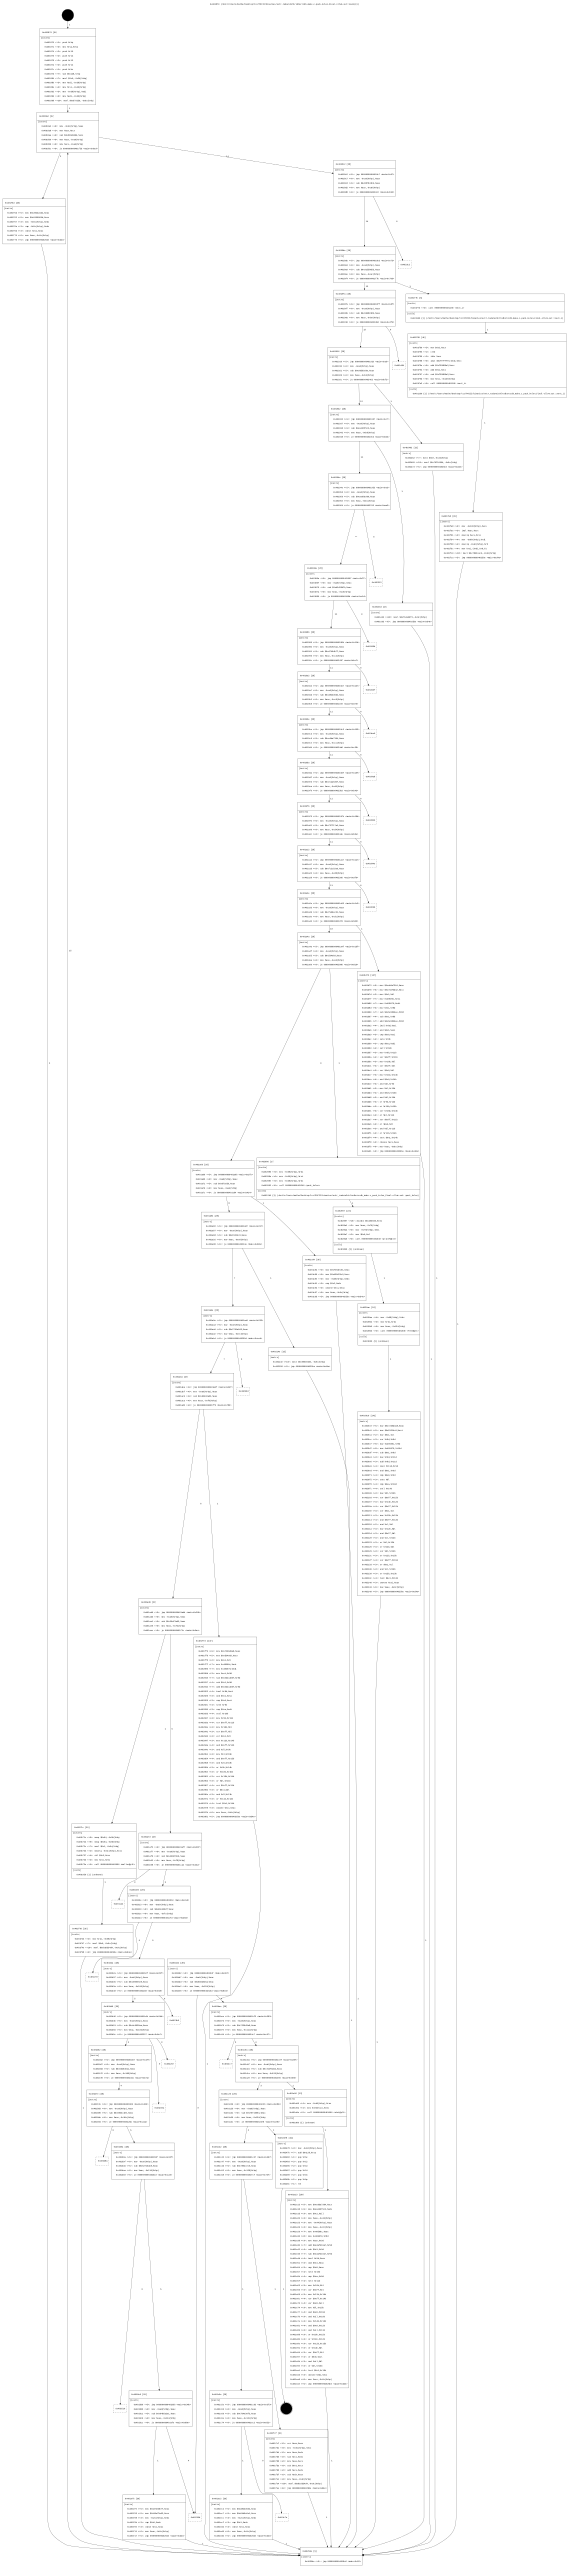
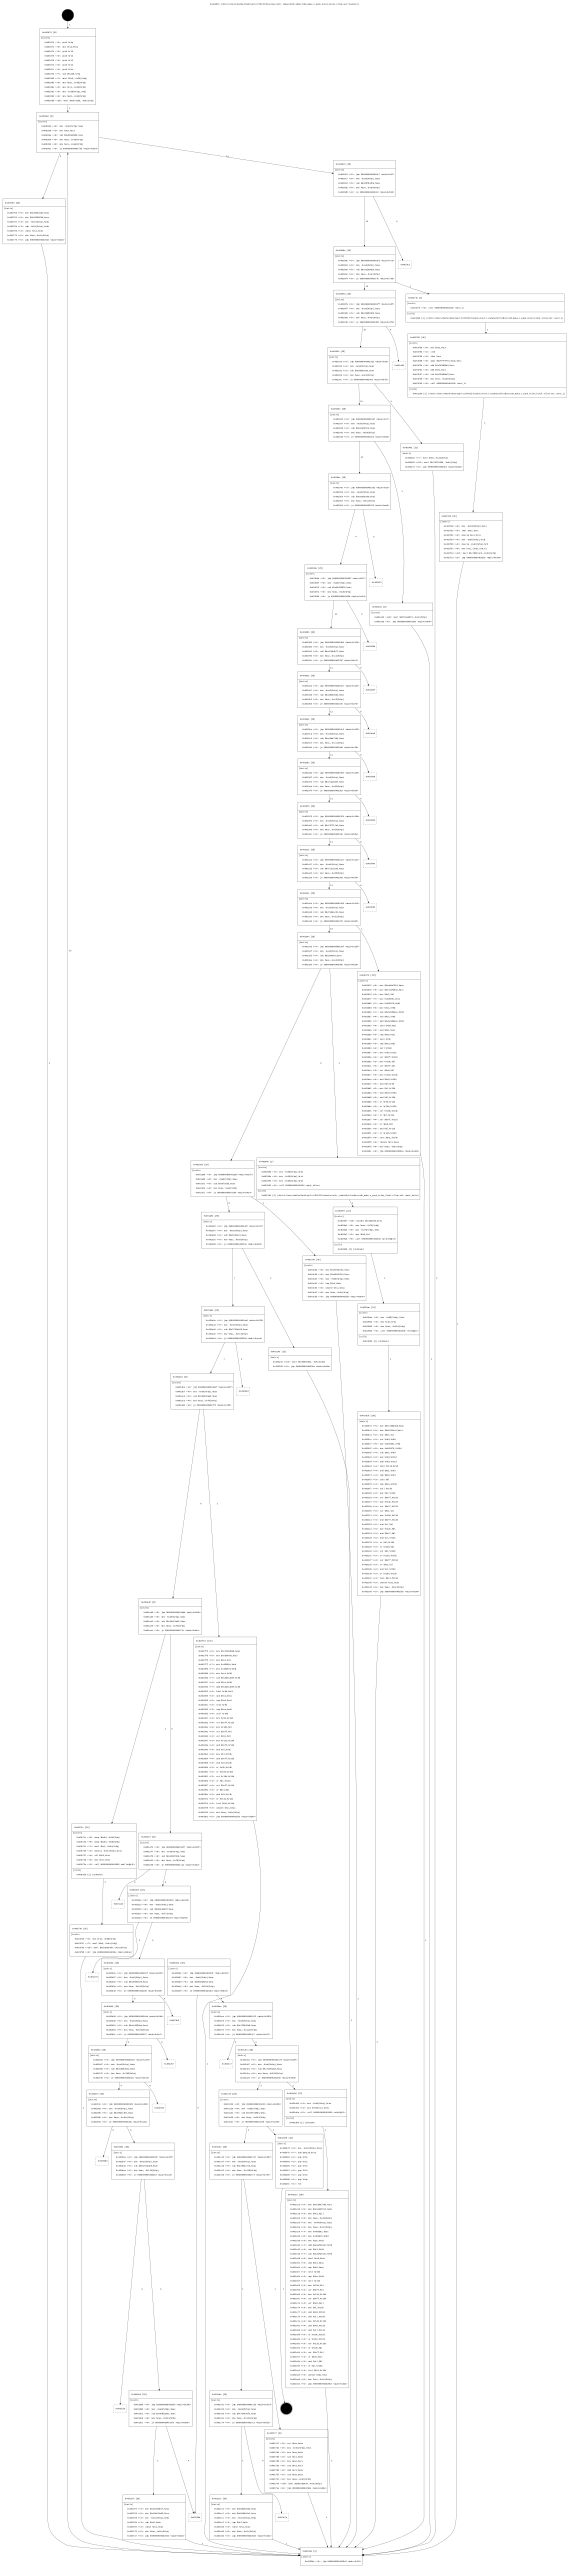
(157, 2070) -> (152, 2091)
